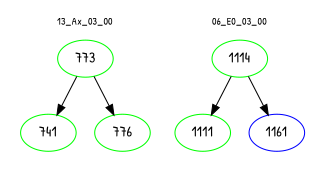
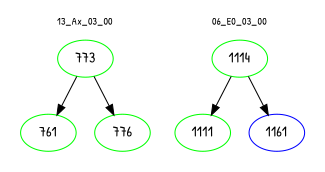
(48, 133) -> (48, 133)
